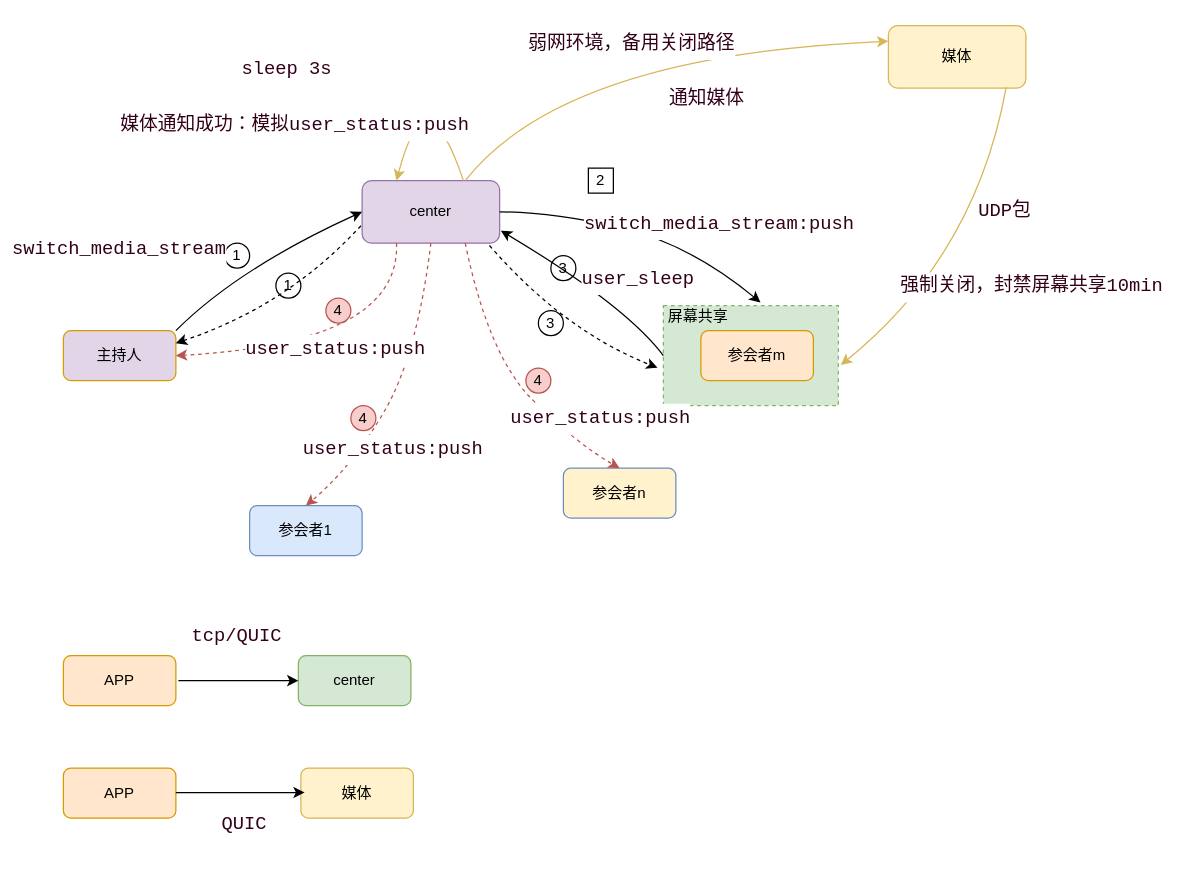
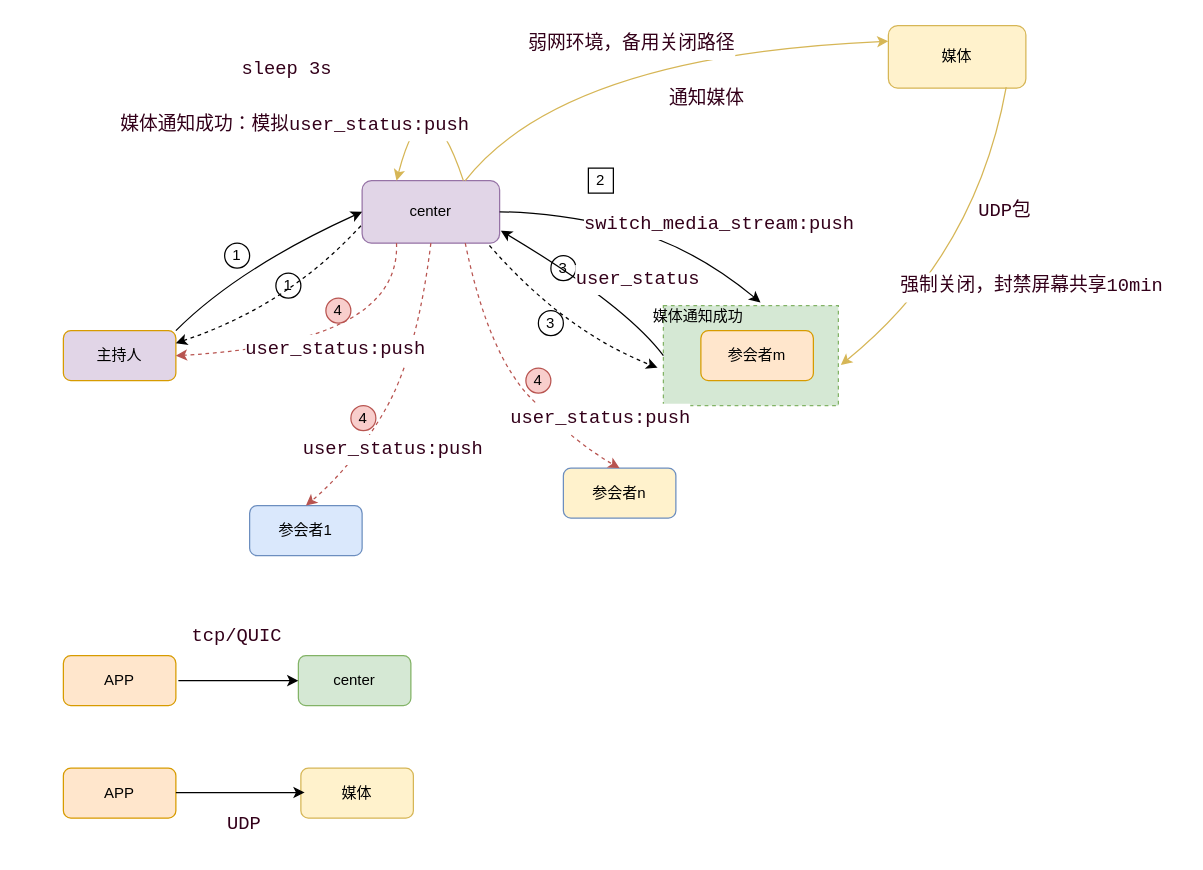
(119, 249) -> none
(638, 279) -> (638, 279)
(698, 317) -> (698, 317)
(244, 824) -> (244, 824)
